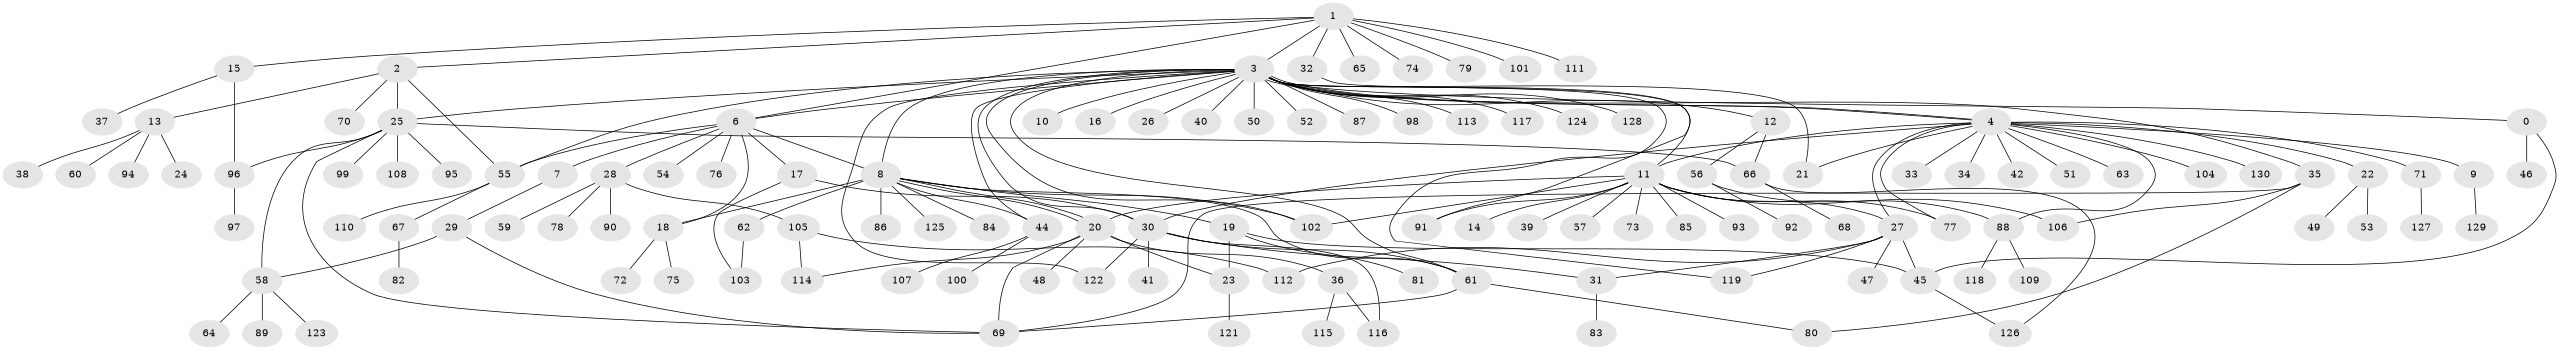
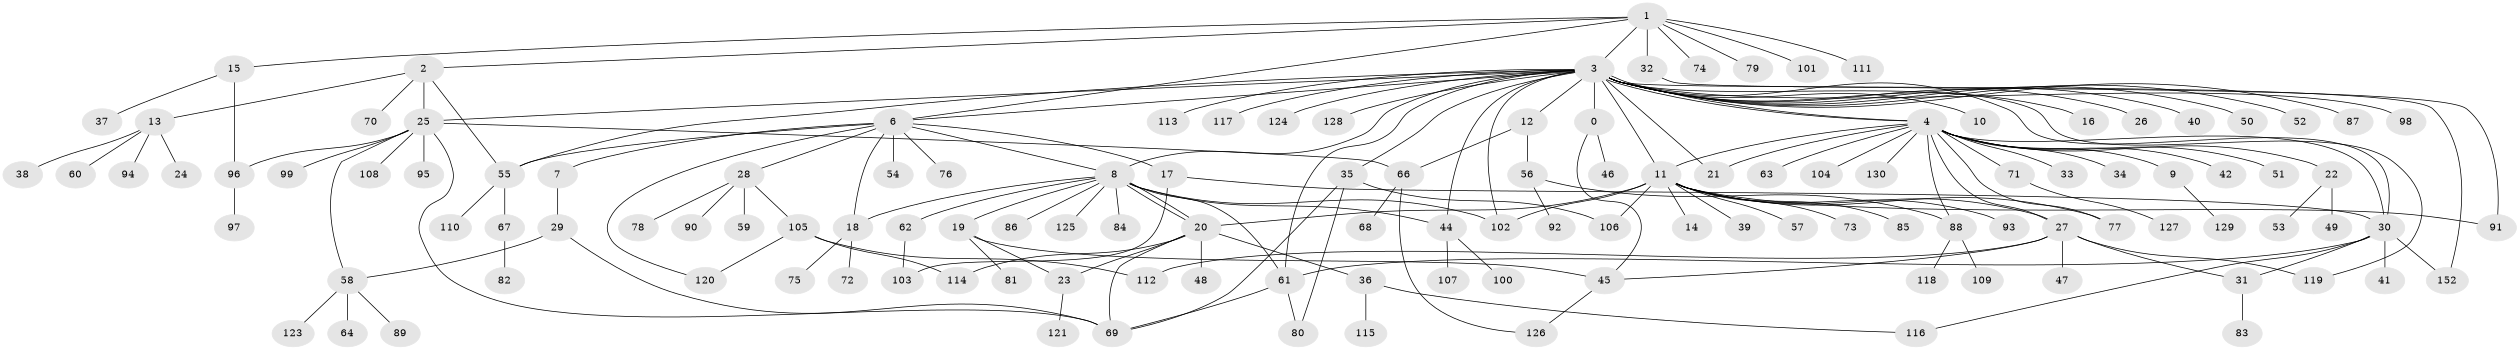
(1360, 69) -> none
none -> (705, 281)
(1094, 281) -> (2447, 281)
